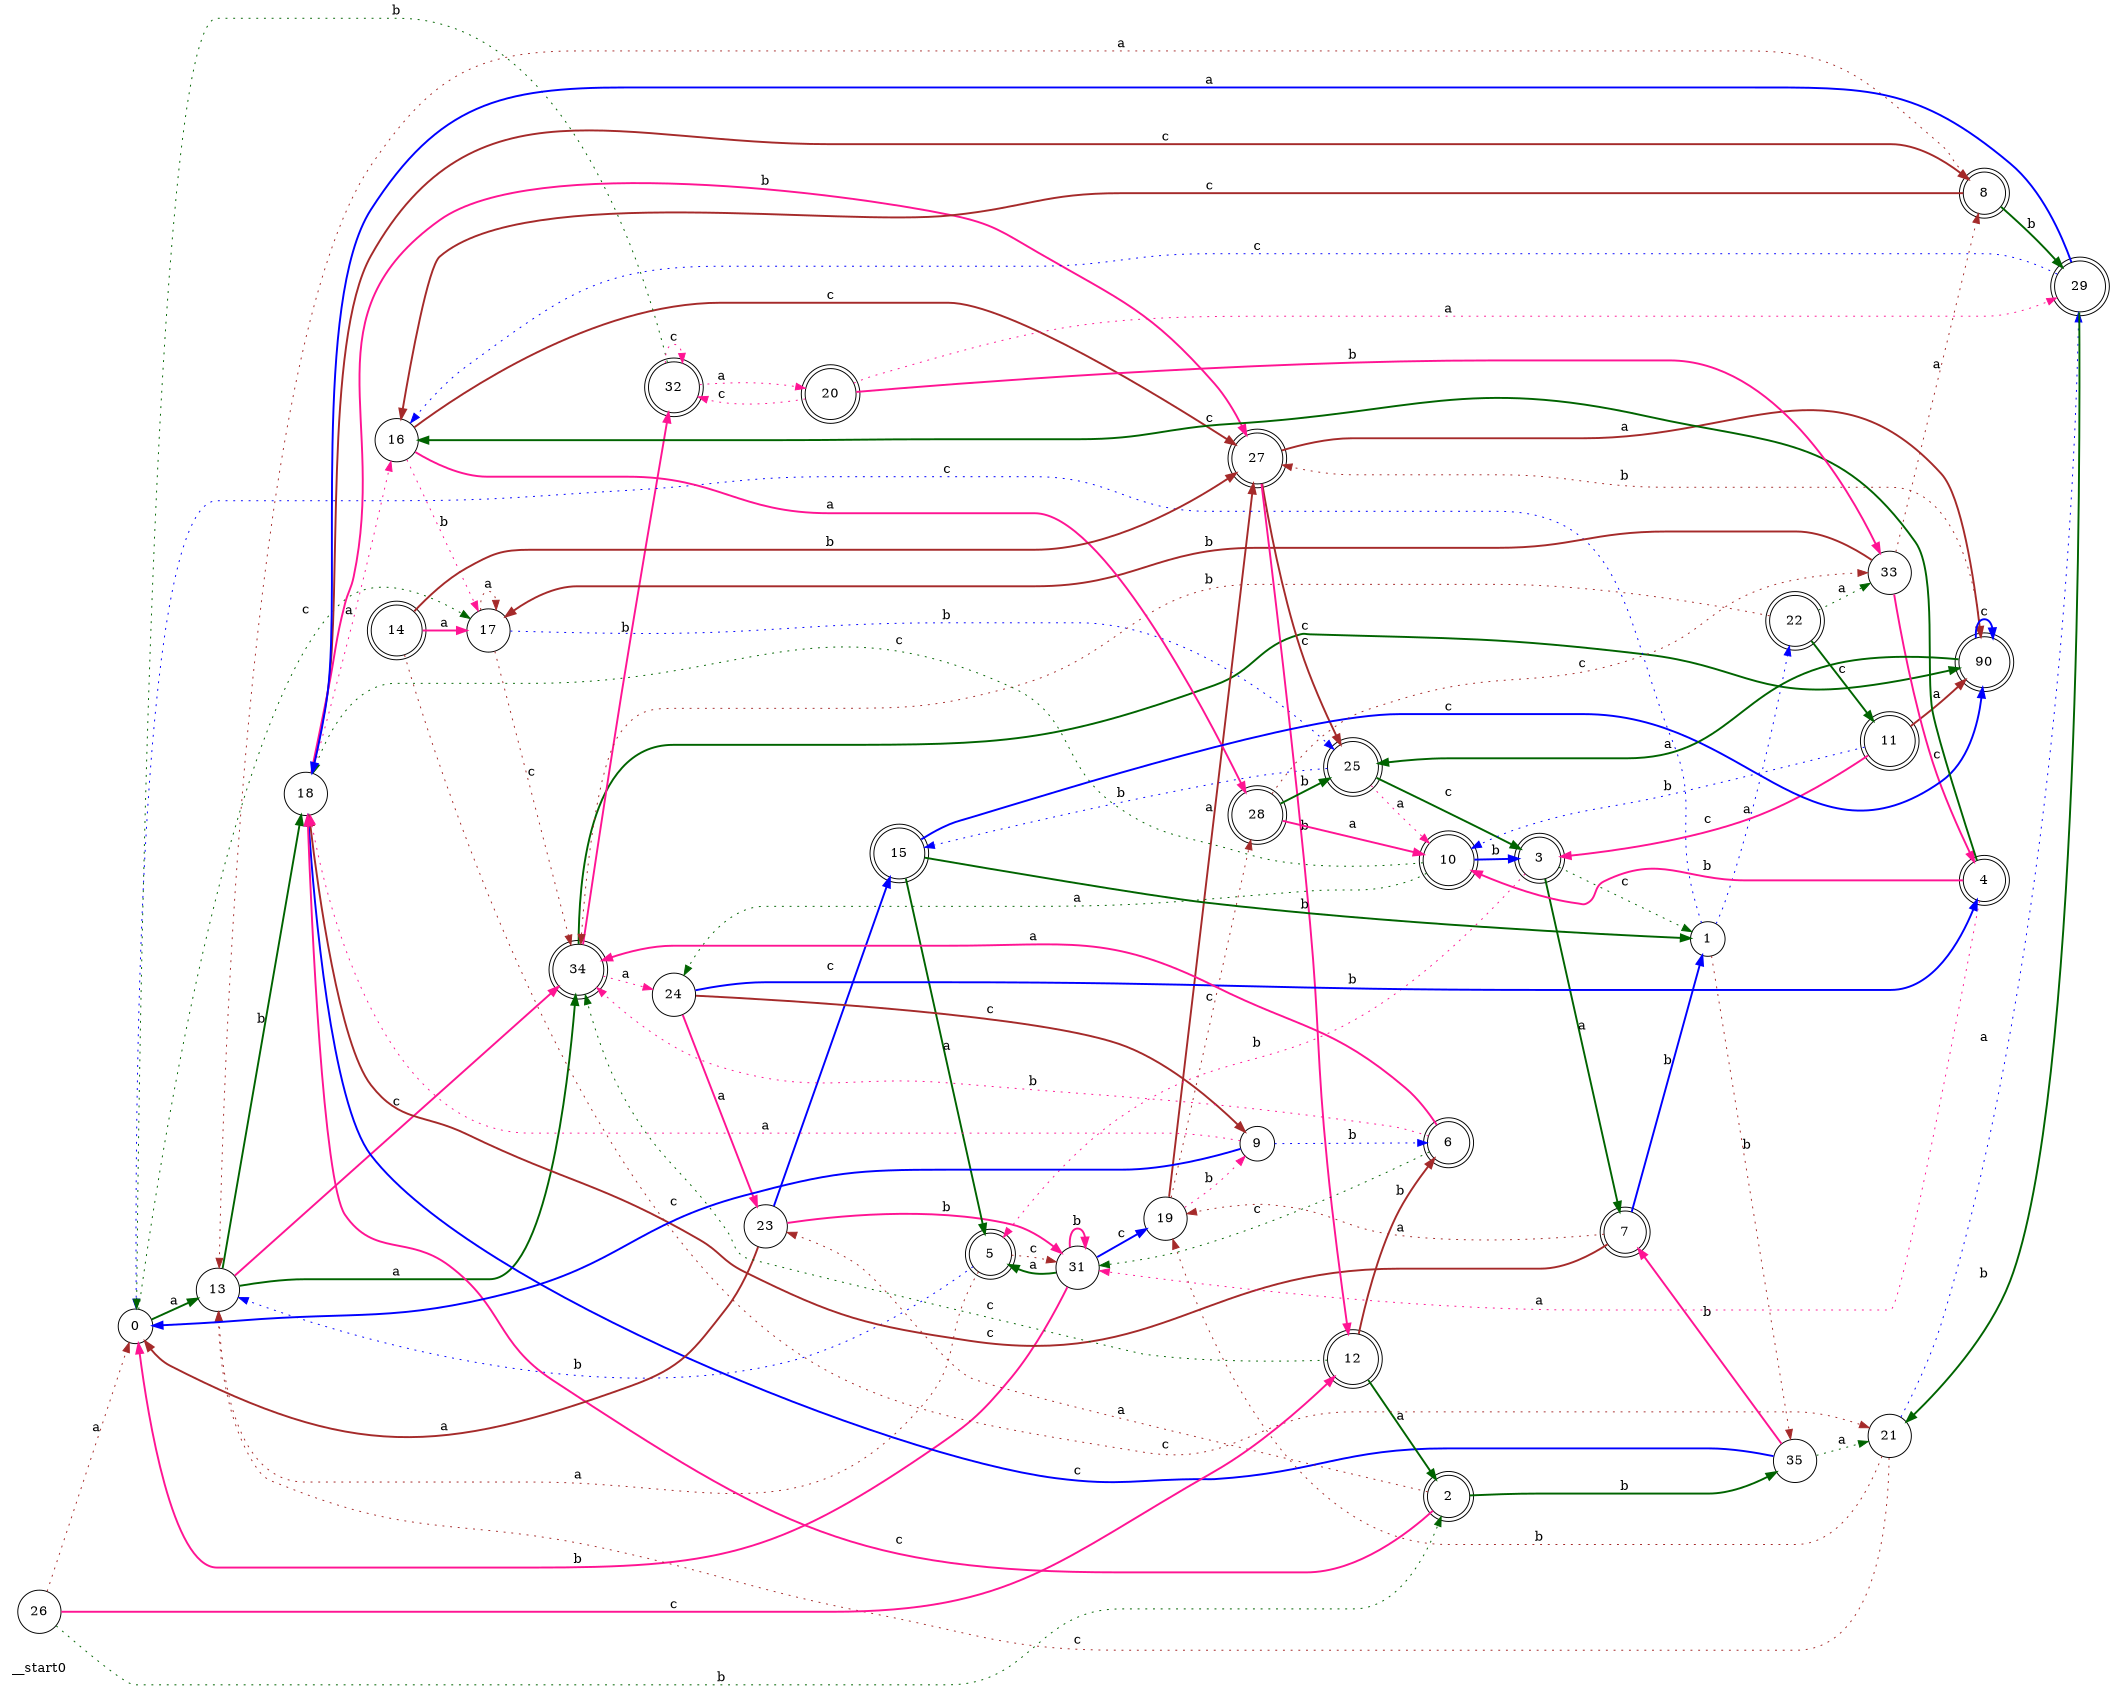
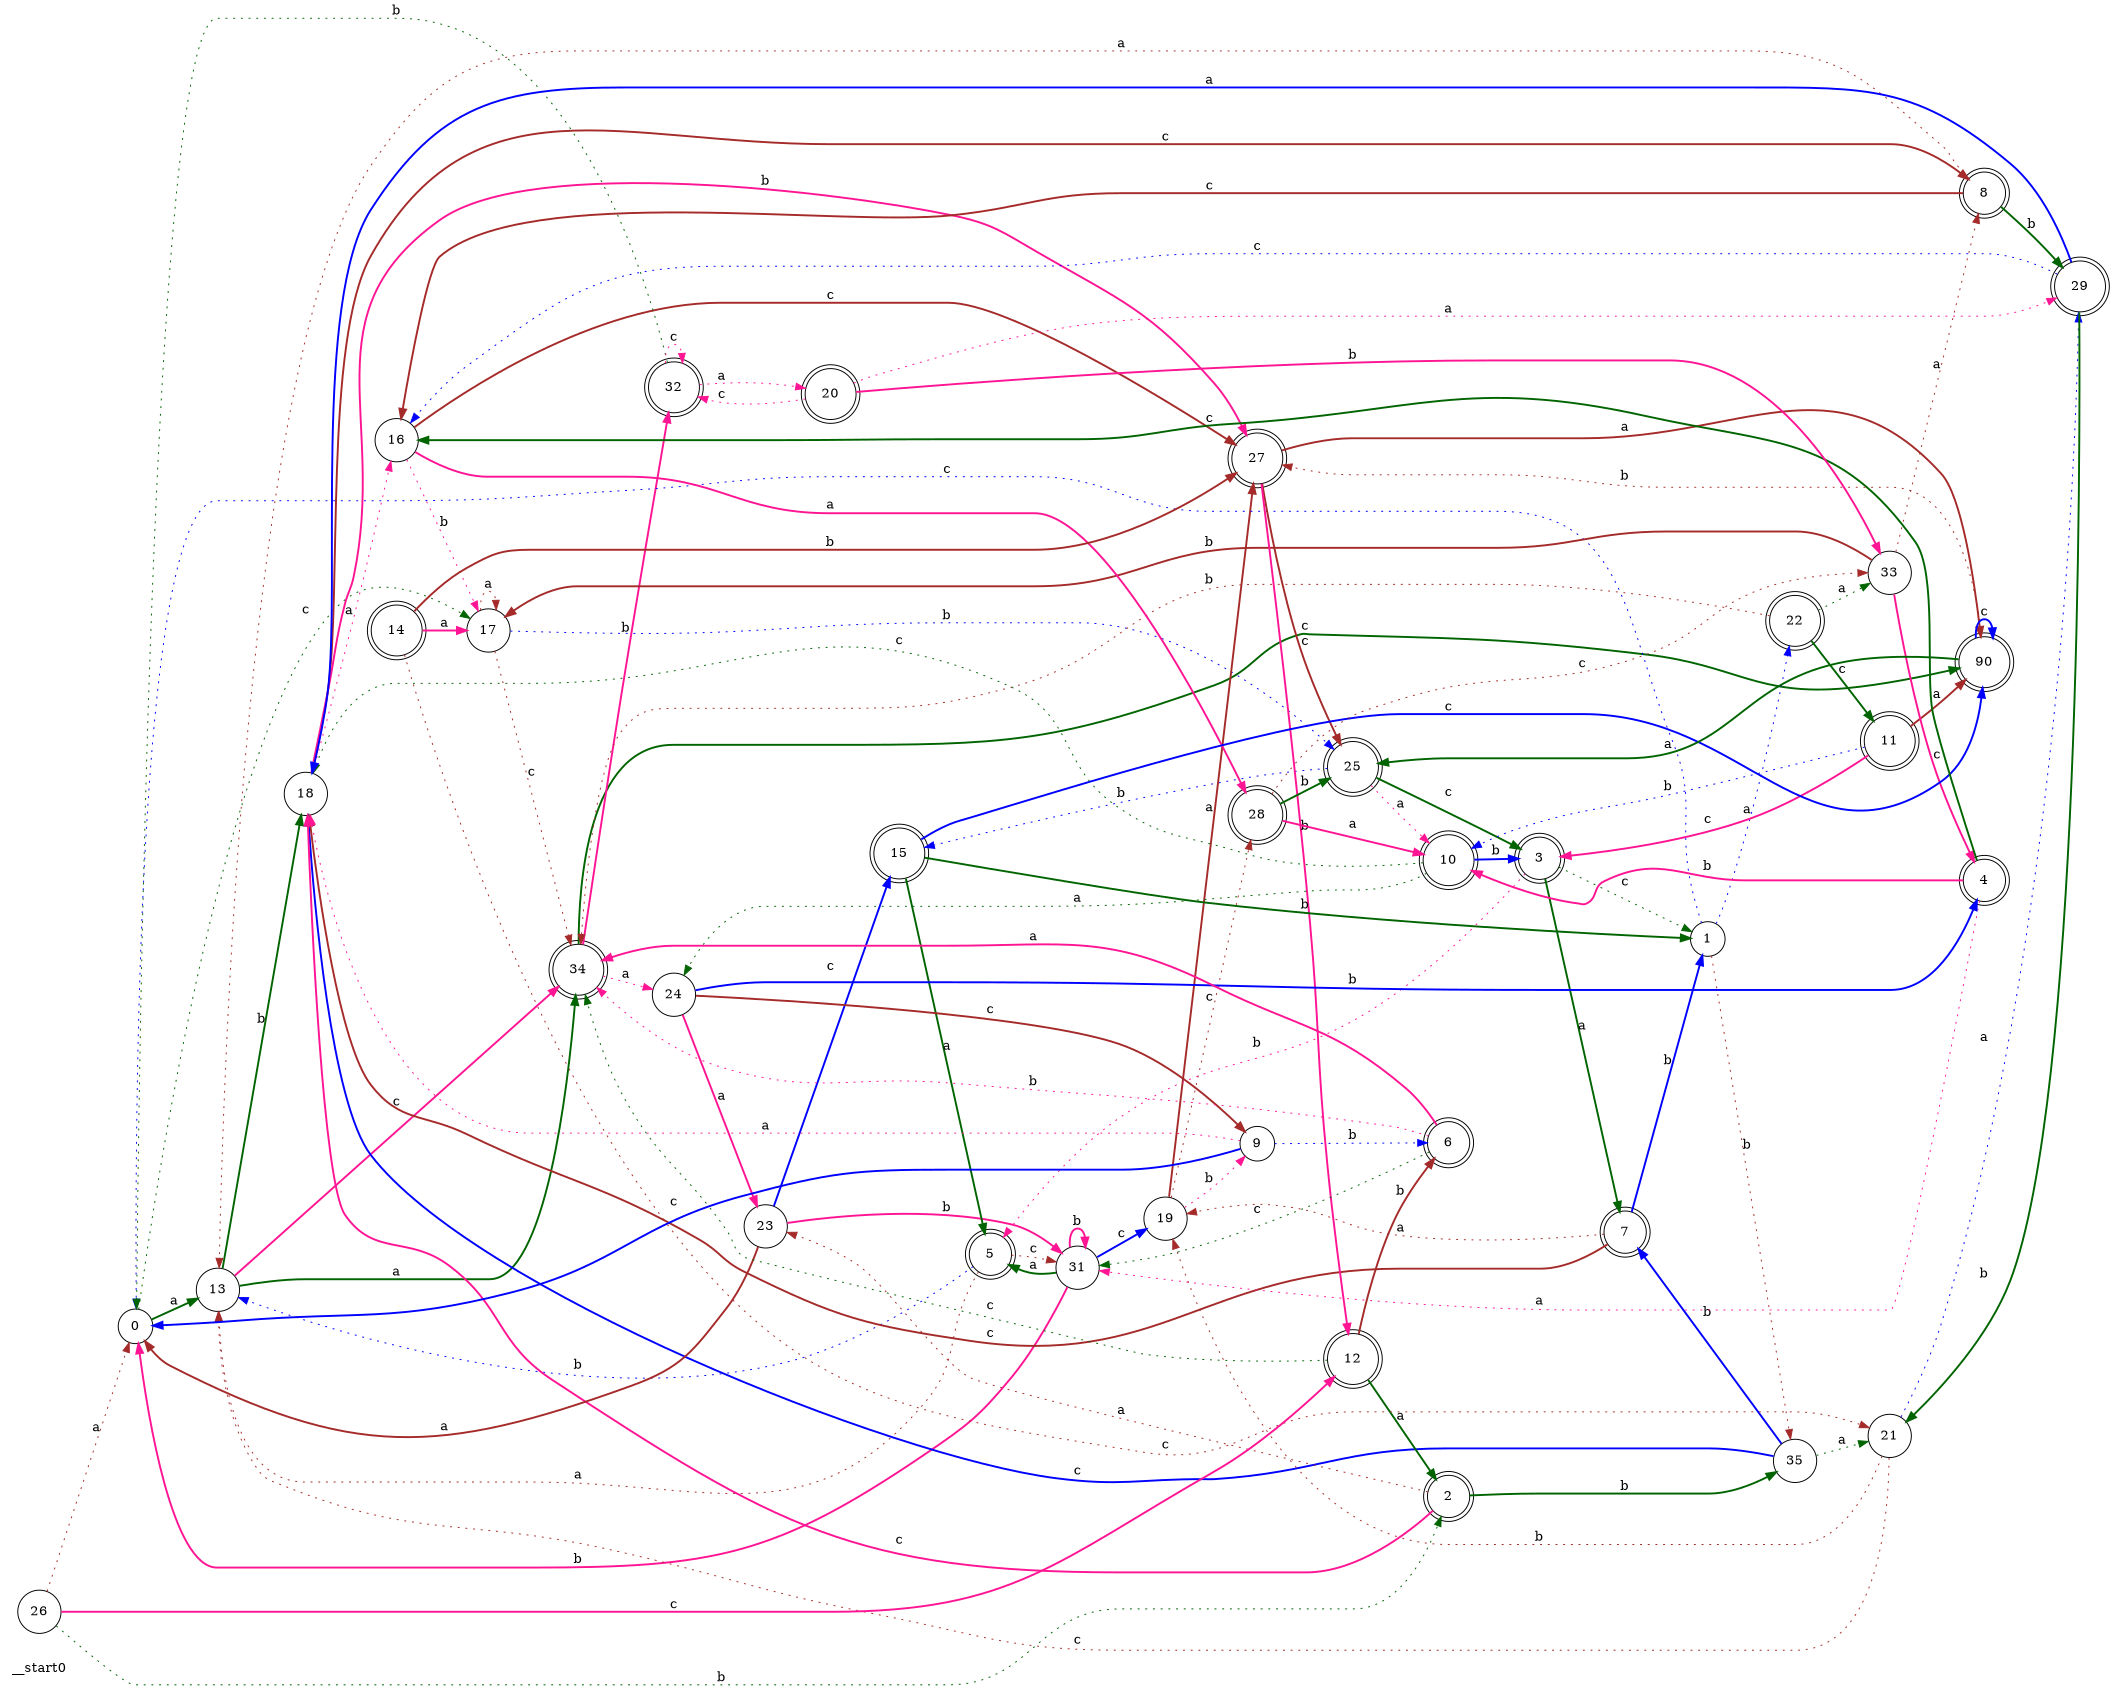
(1713, 1350) -> (1713, 1350)
